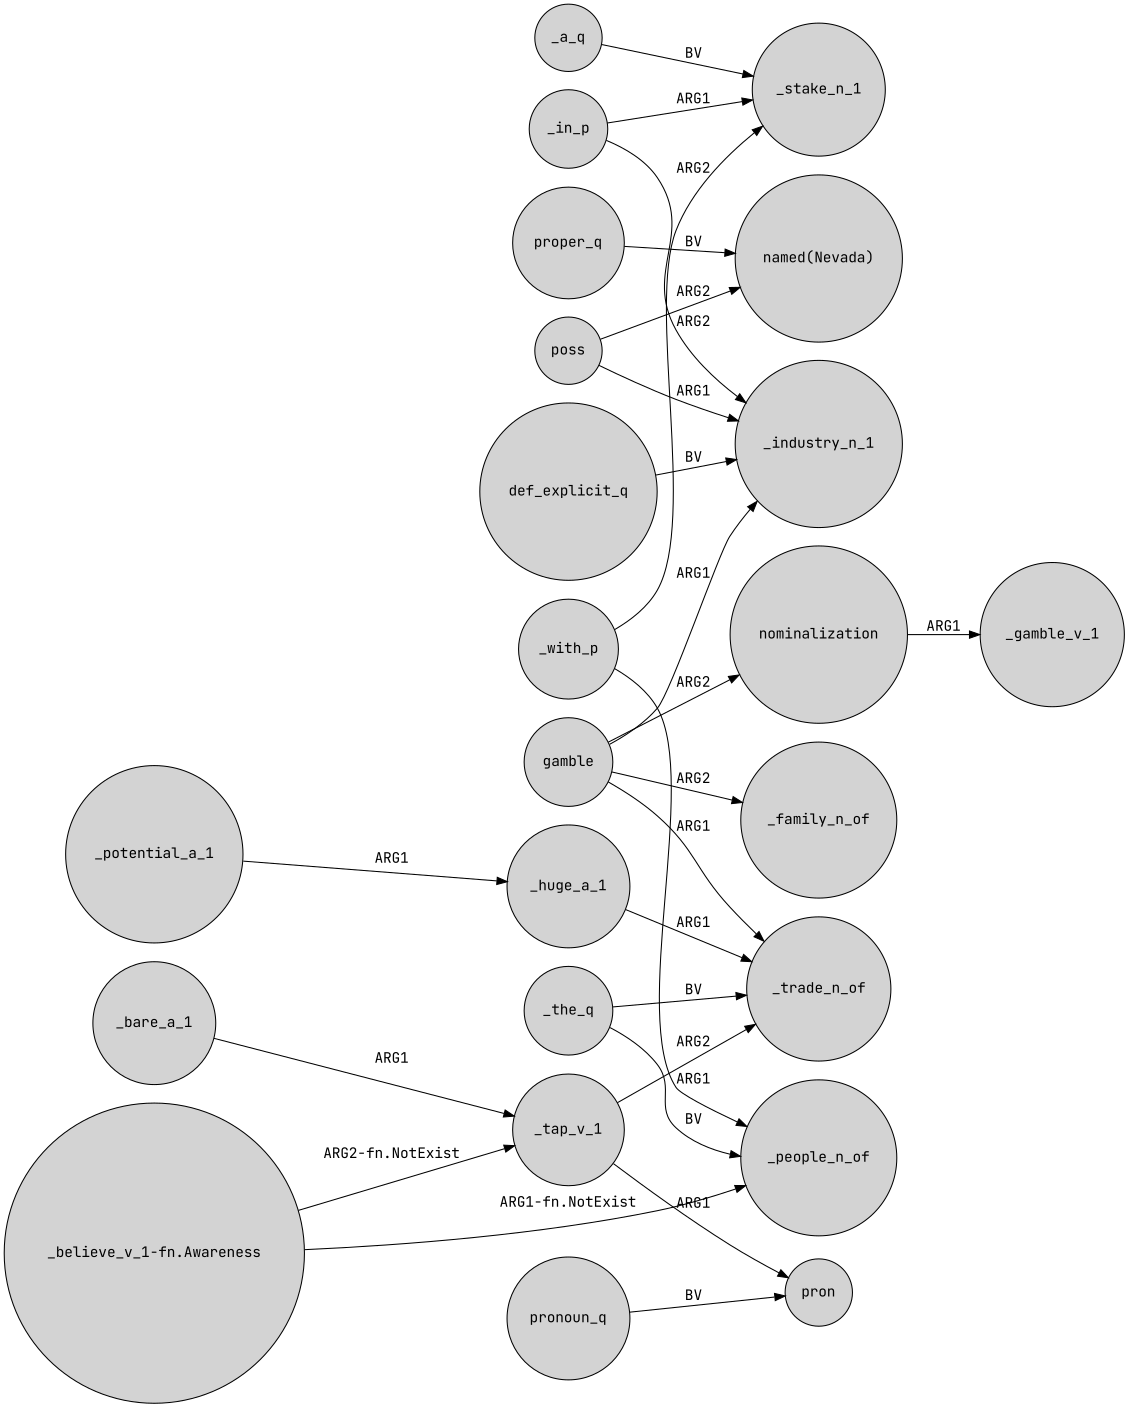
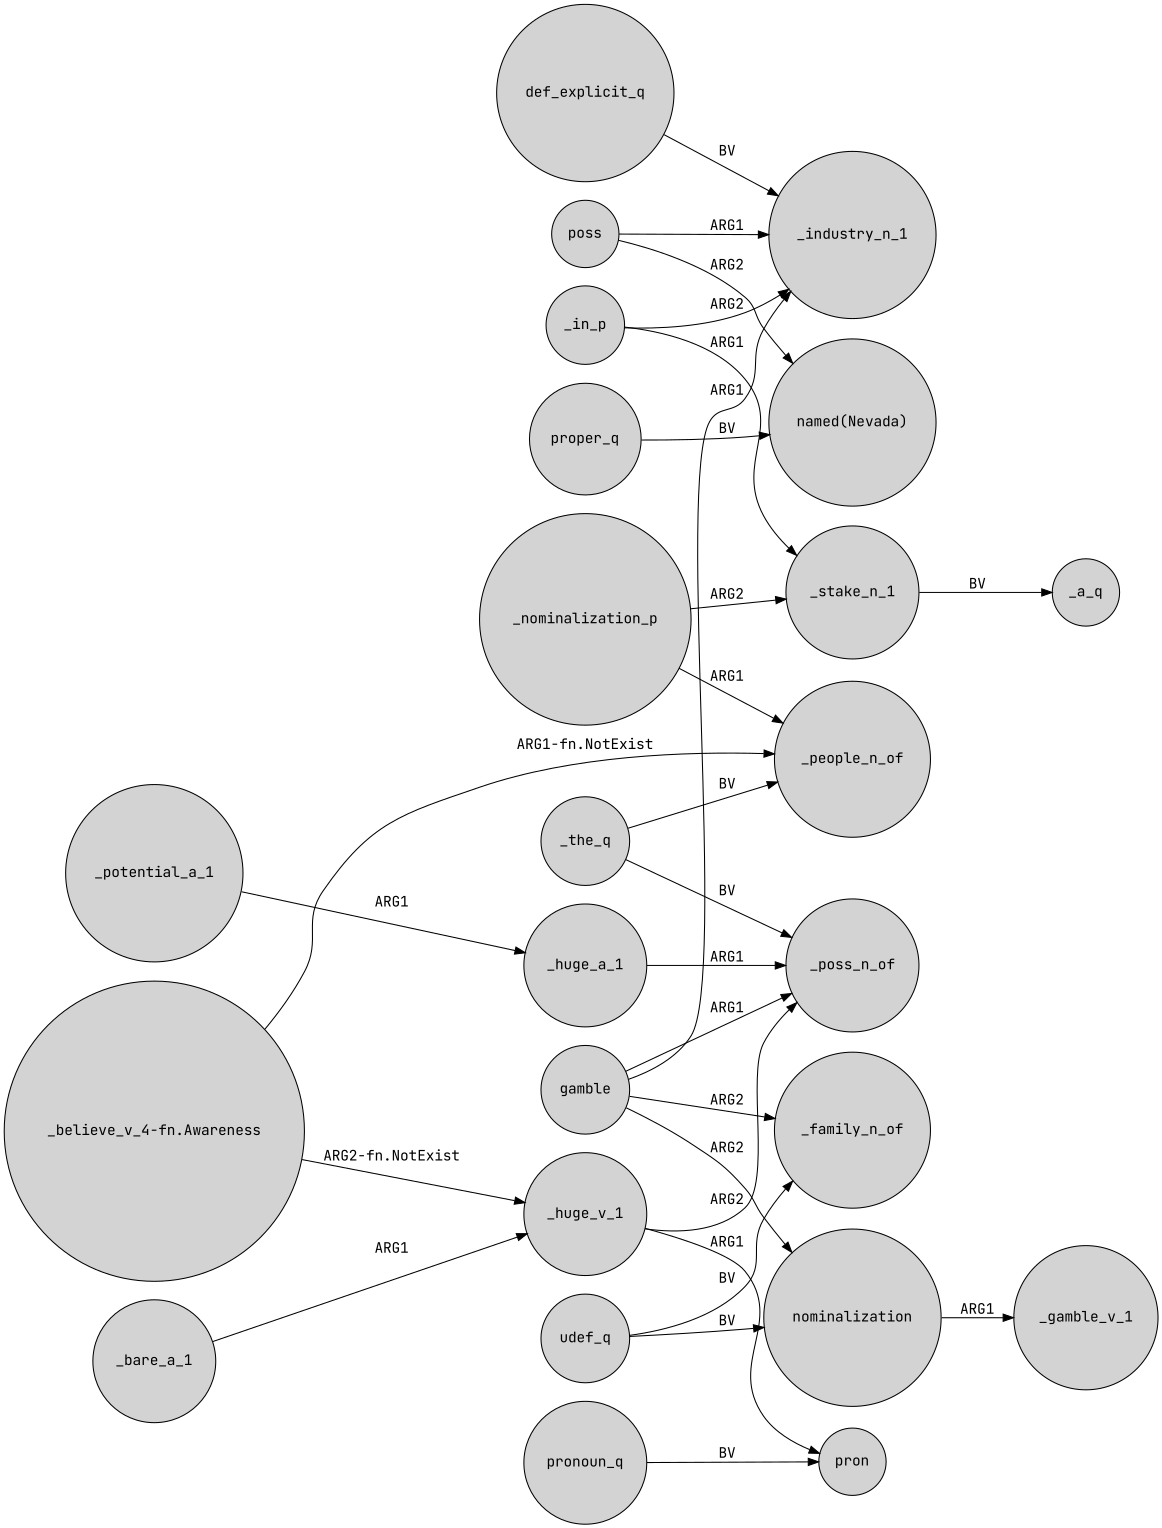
(673, 59) -> (980, 592)
(568, 649) -> (585, 619)
(819, 989) -> (852, 965)
(568, 1130) -> (585, 1214)
(154, 1253) -> (154, 1131)
none -> (585, 1338)
